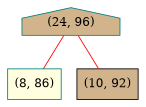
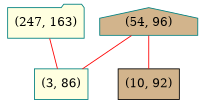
none -> (46, 23)
(71, 23) -> (149, 23)
(34, 84) -> (61, 84)
